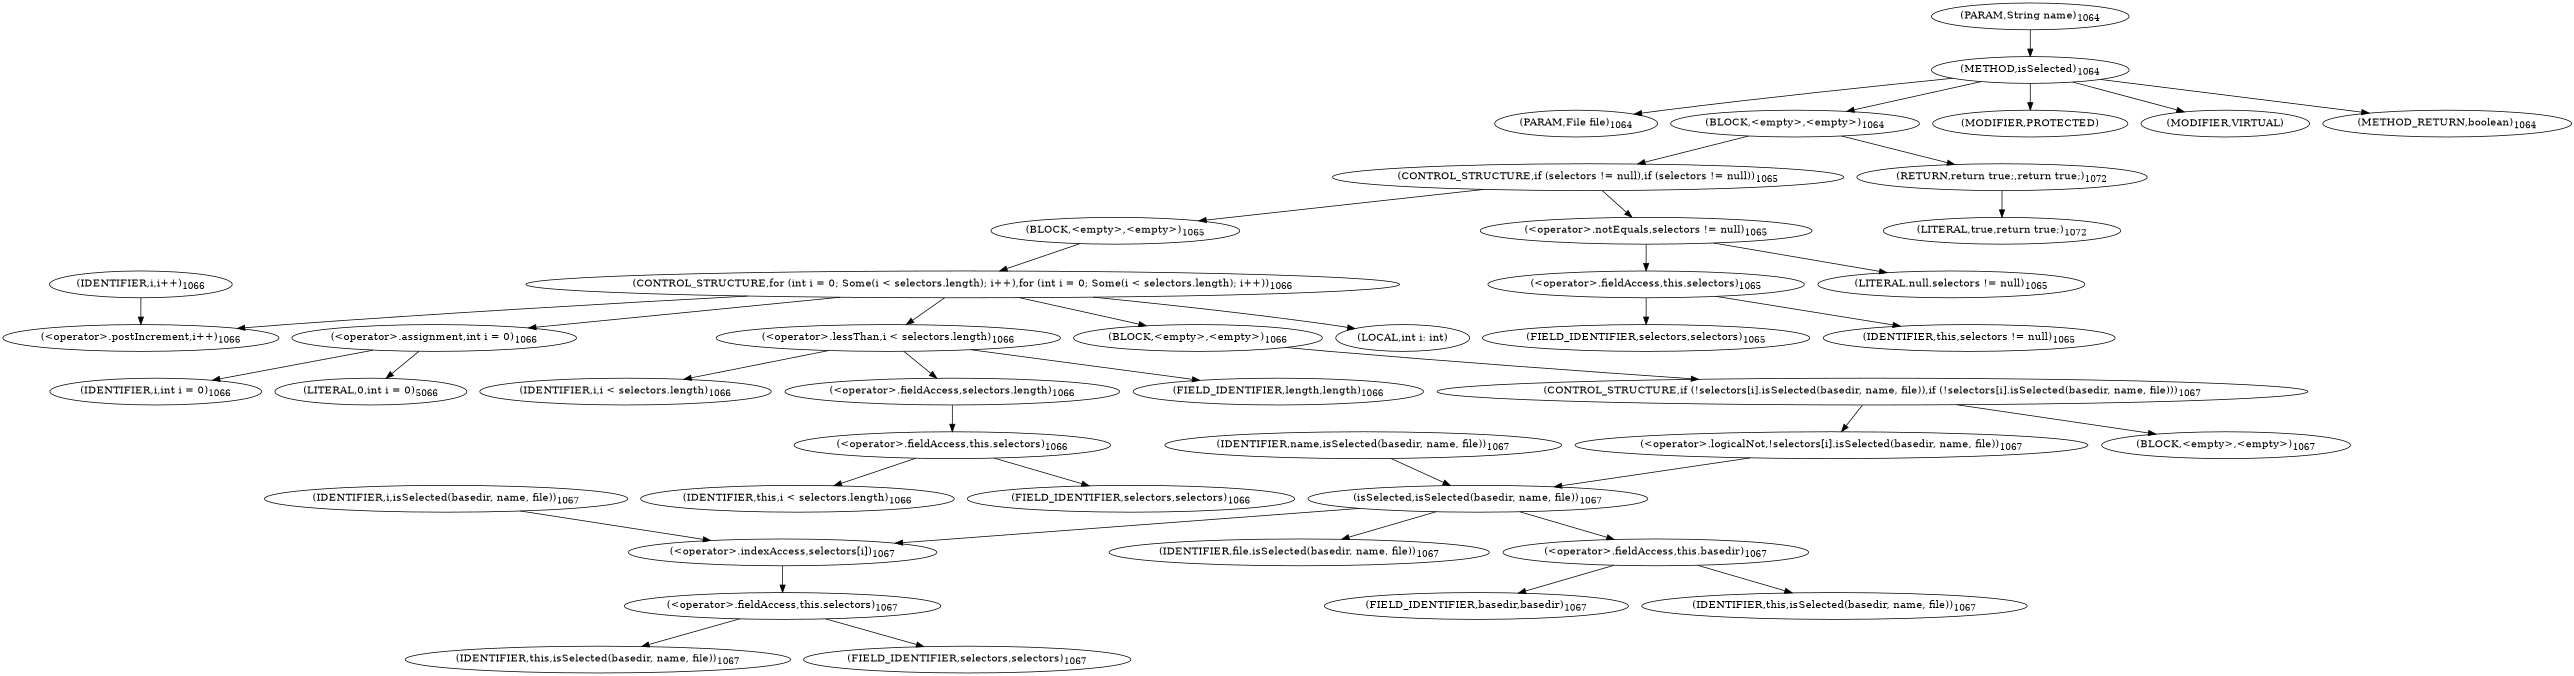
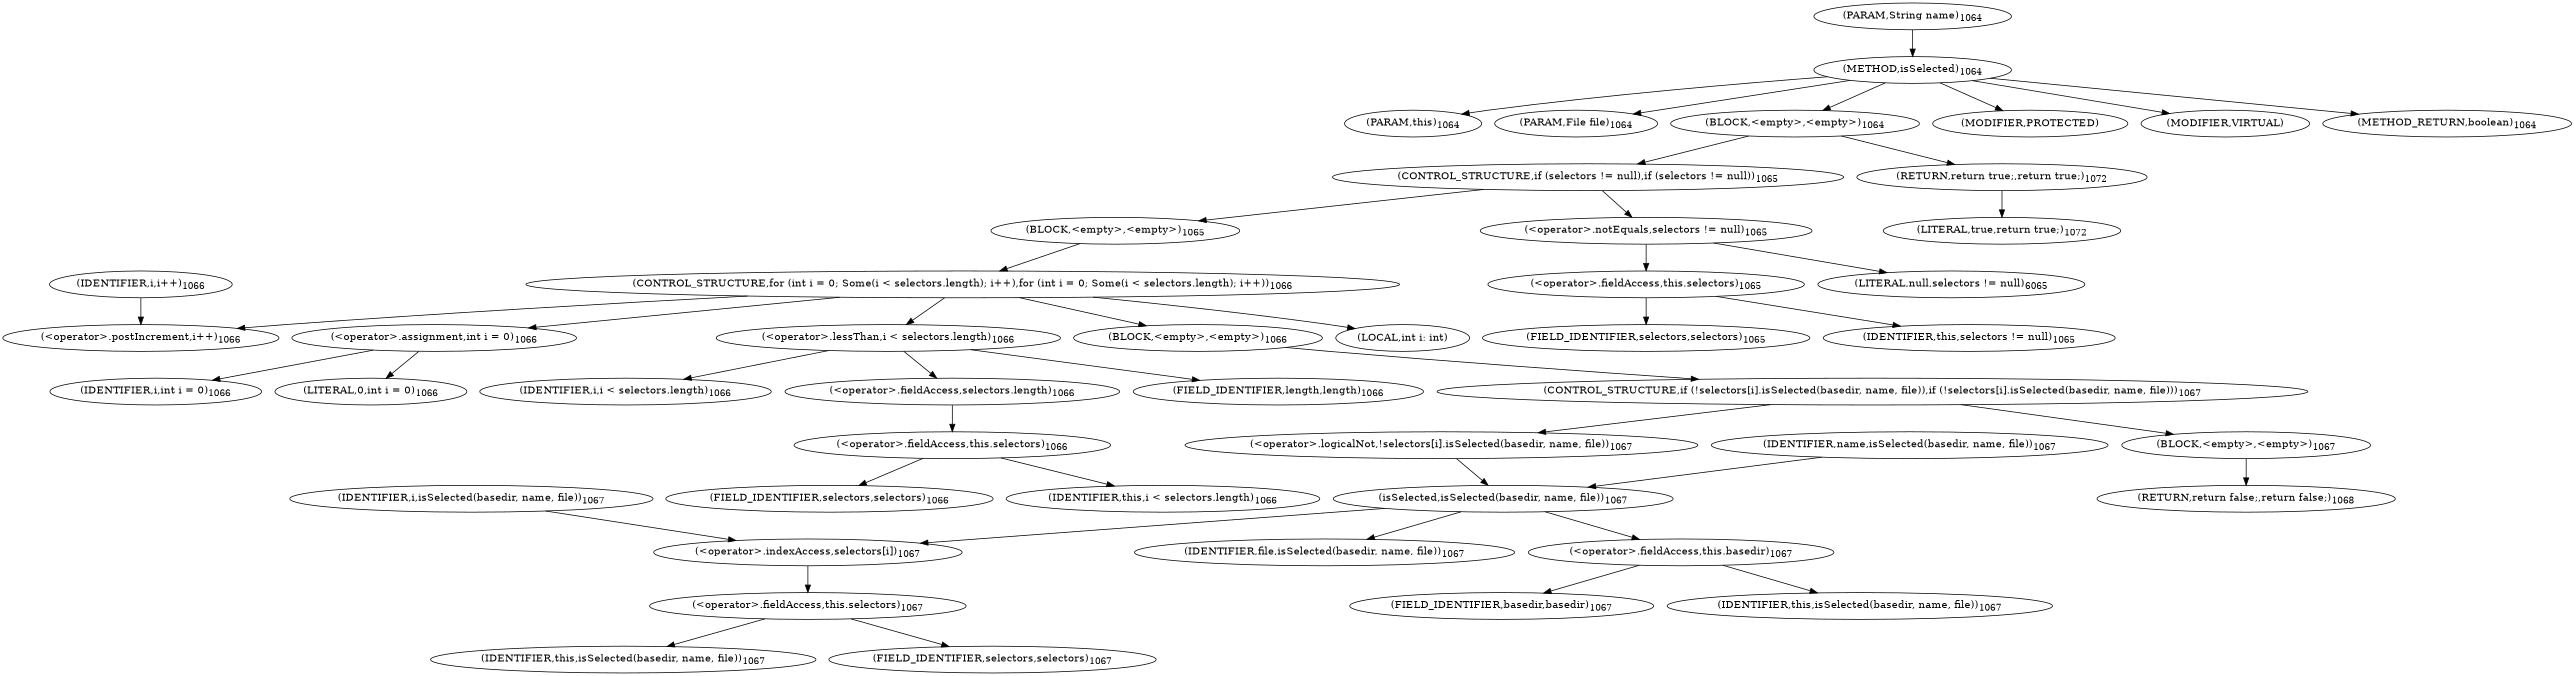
none -> (1413, 124)
(2037, 283) -> (2037, 283)
(427, 390) -> (427, 390)
none -> (2246, 499)
